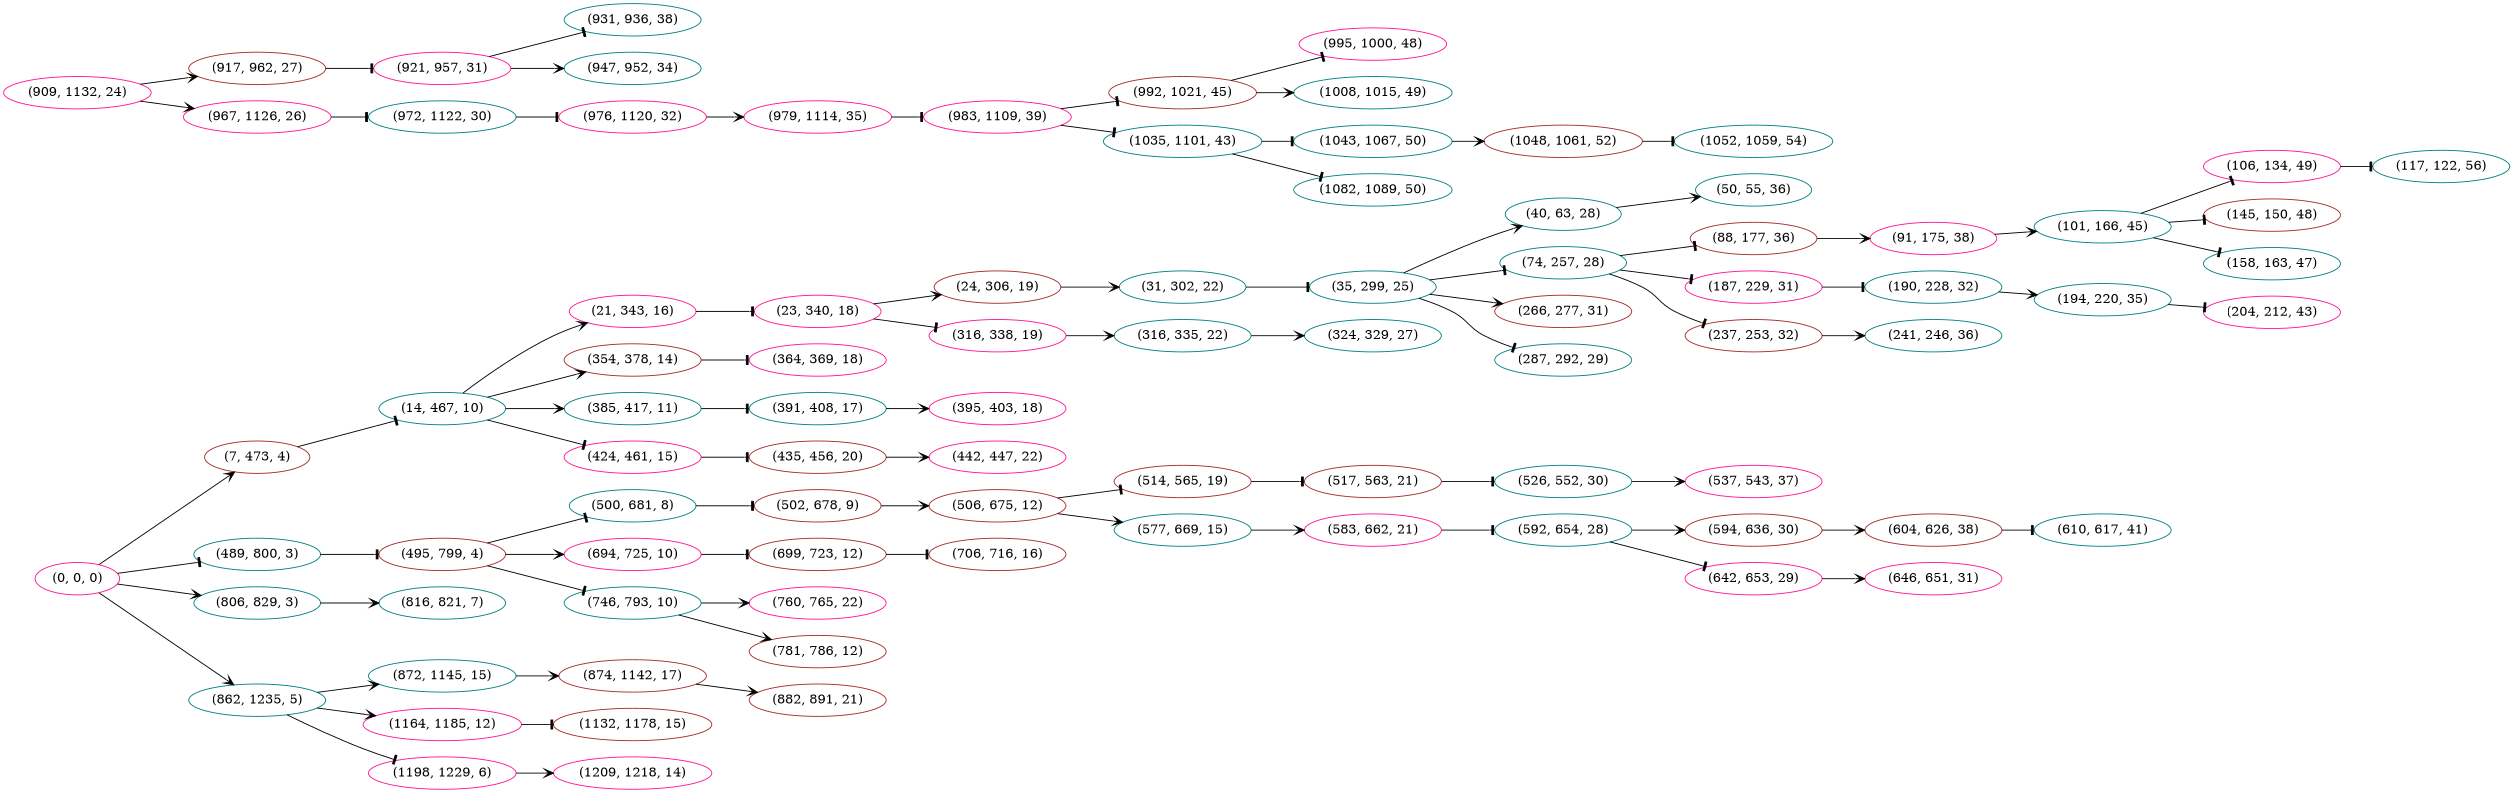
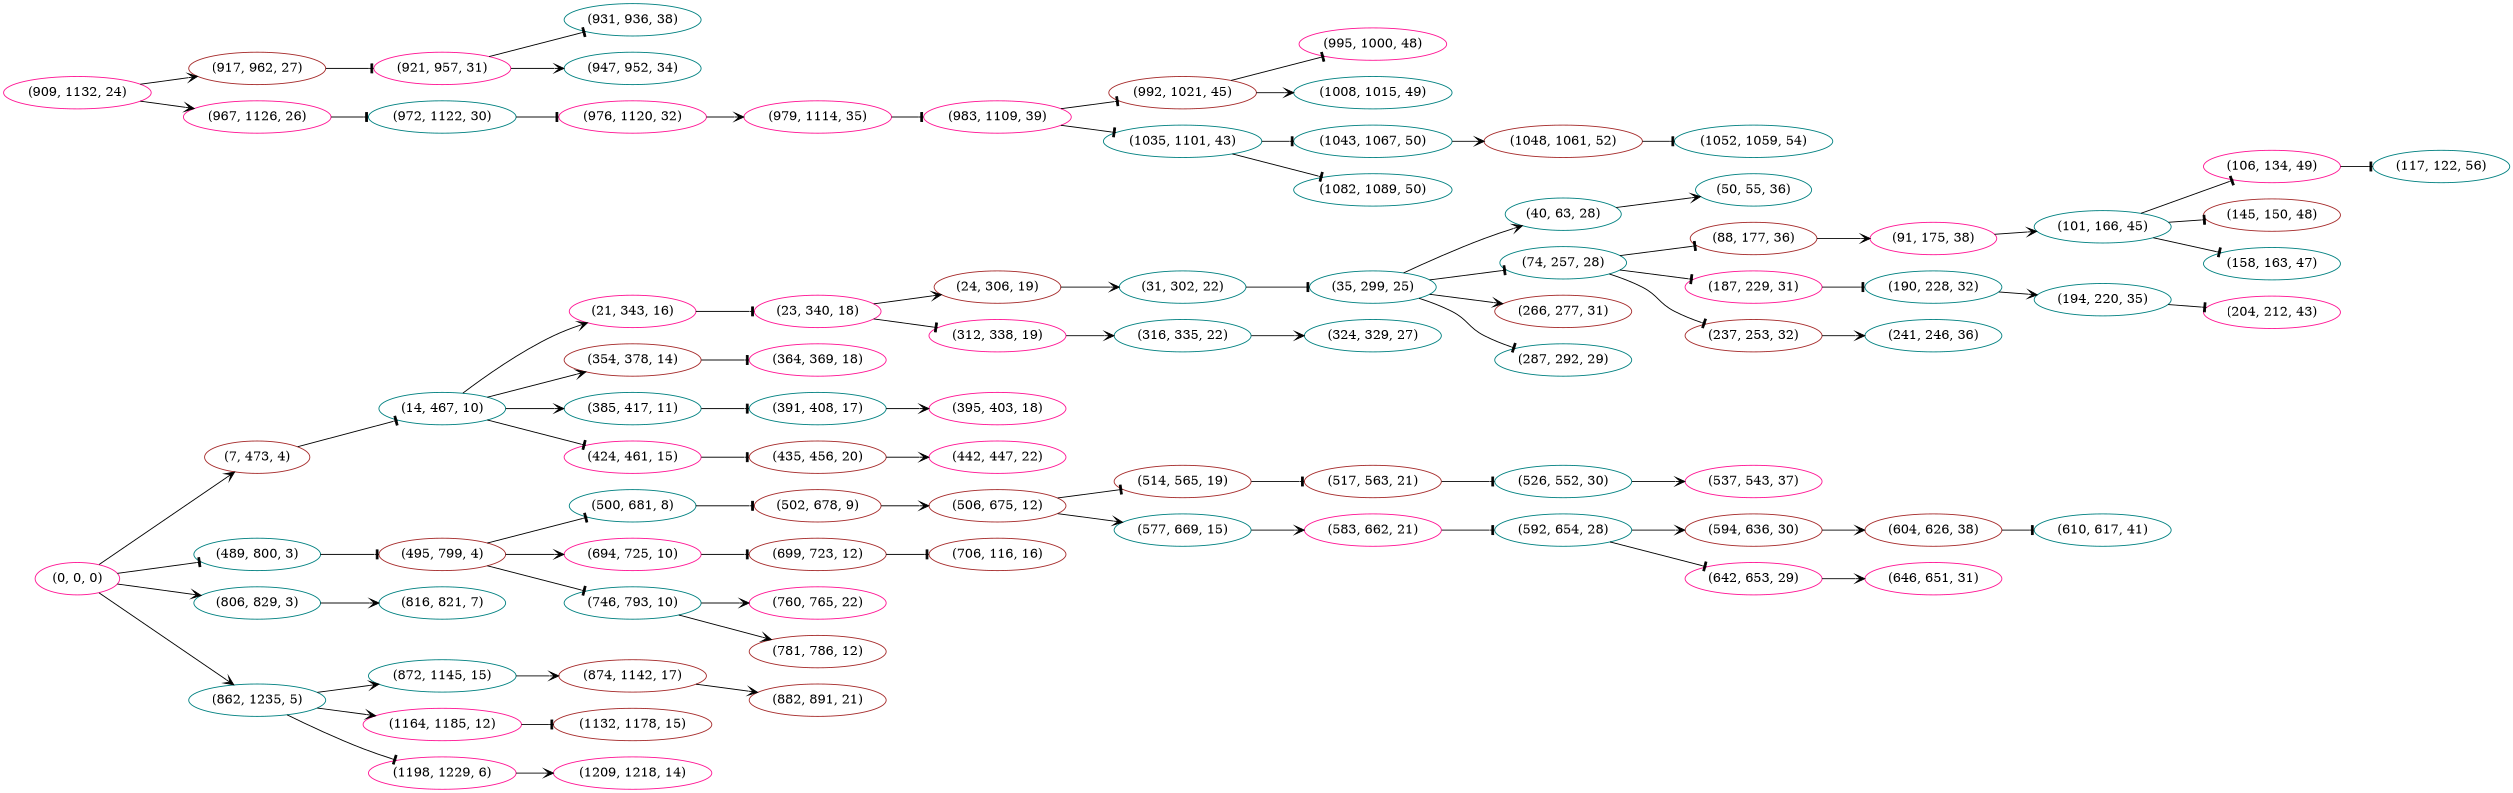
(997, 336) -> (997, 336)
(997, 554) -> (997, 554)
